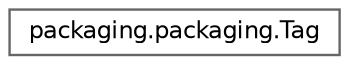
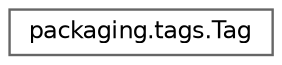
(175, 32) -> (141, 32)
